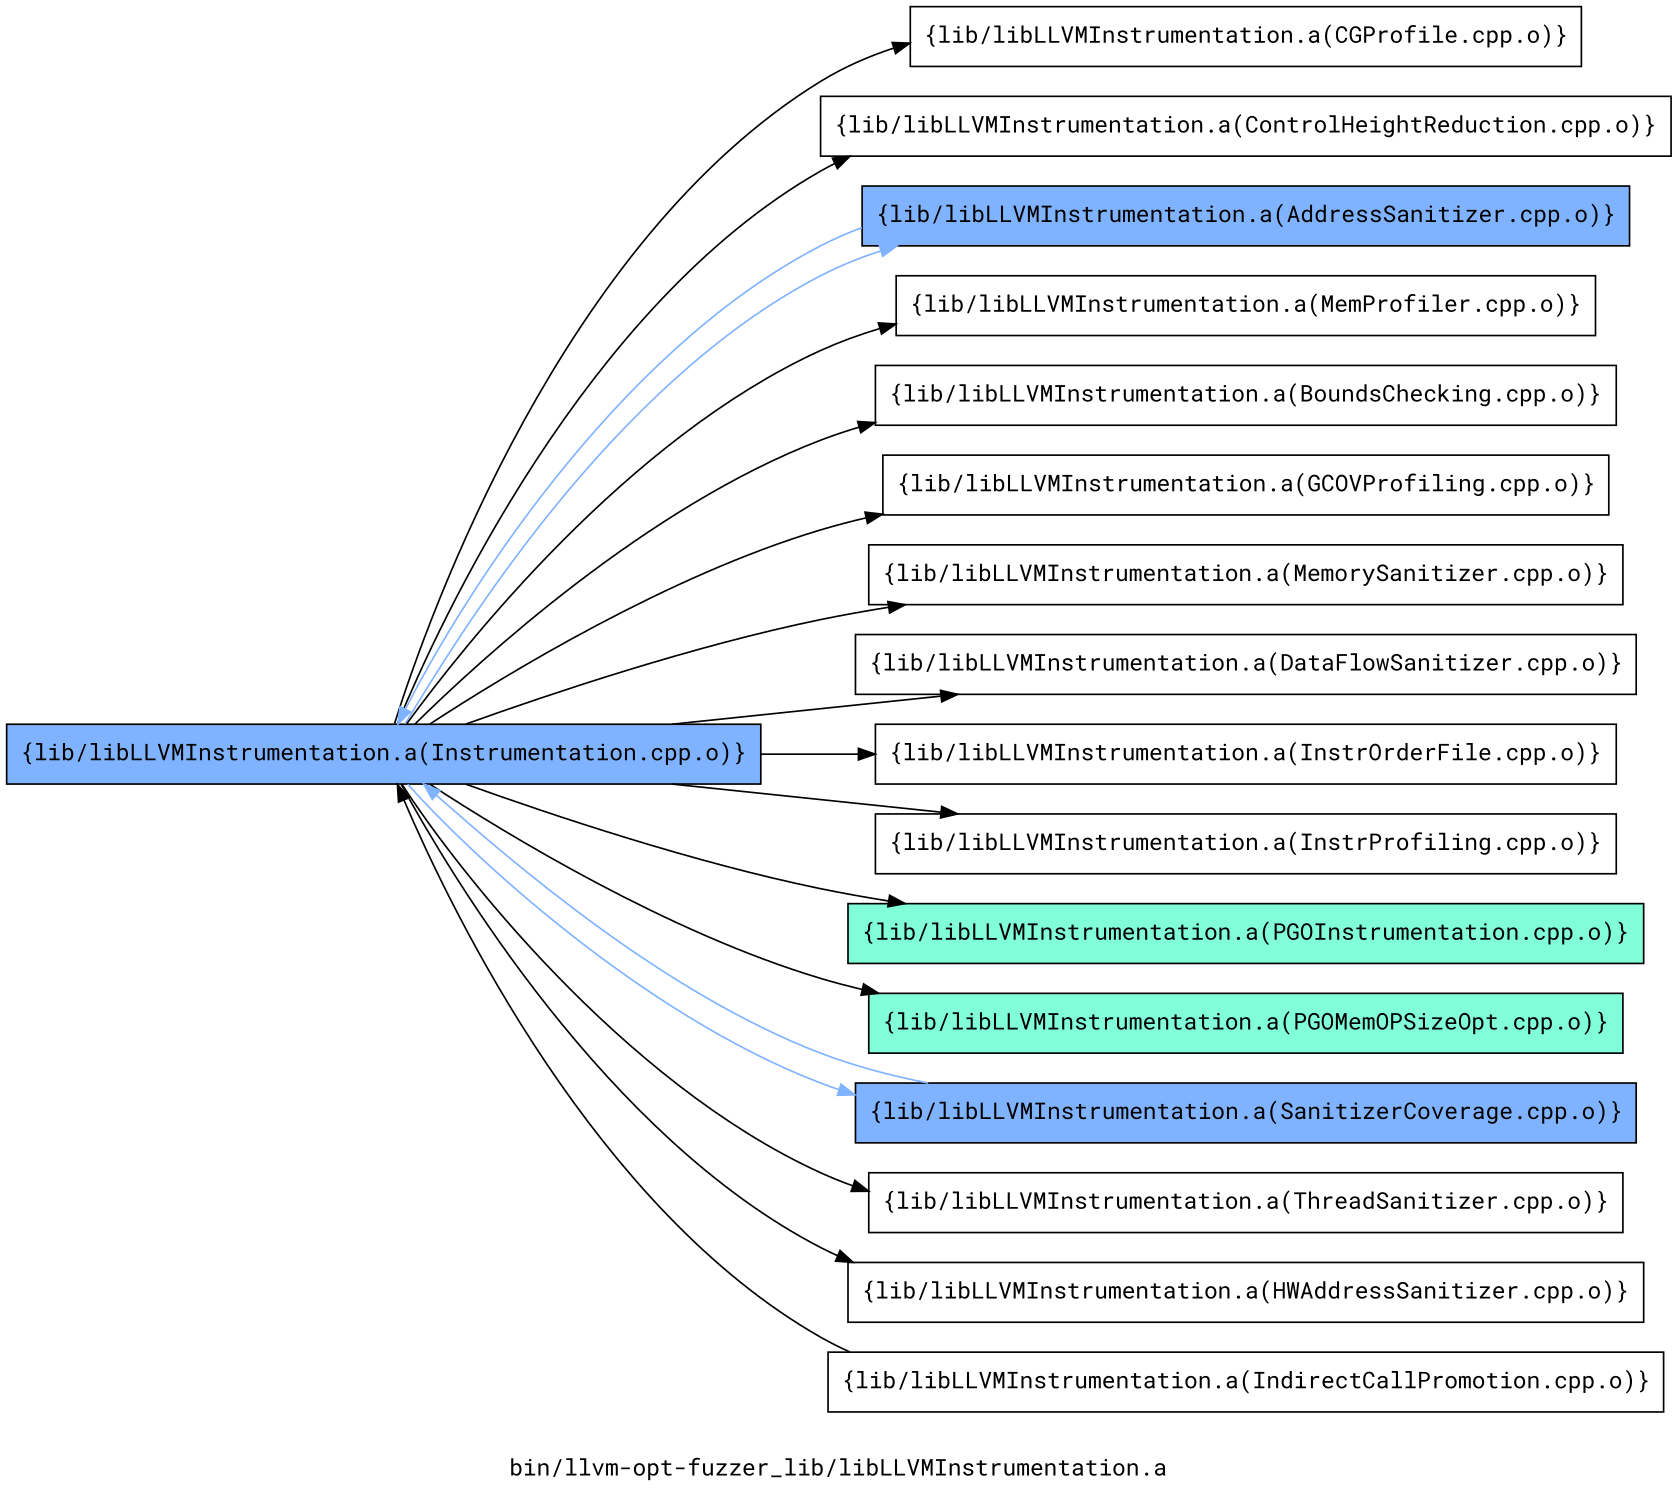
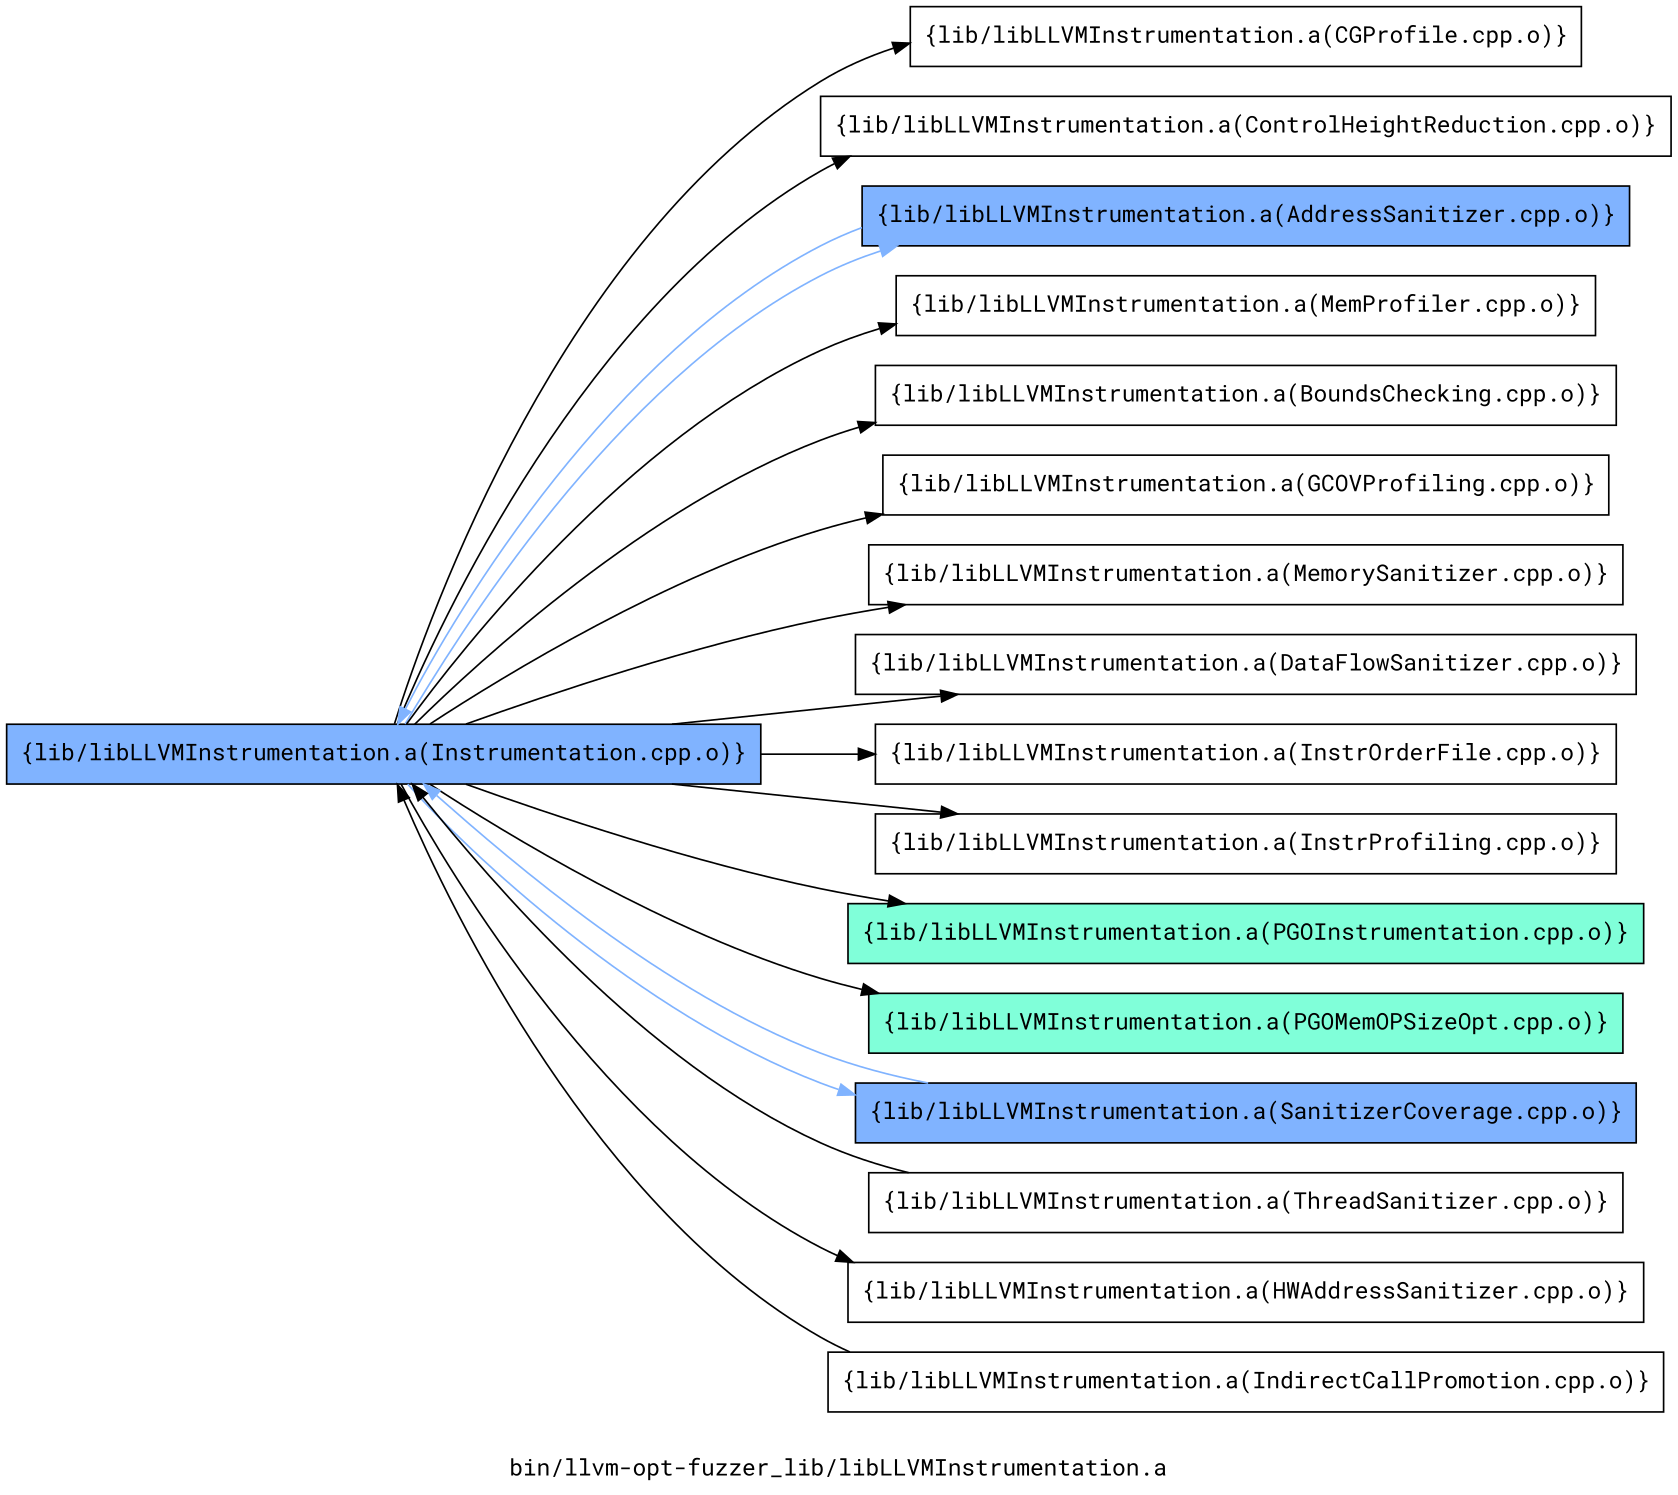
(600, 1017) -> (638, 1023)
